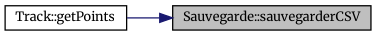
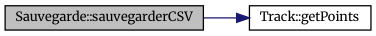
(143, 18) -> (220, 18)
